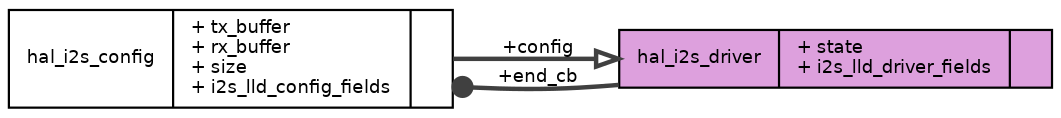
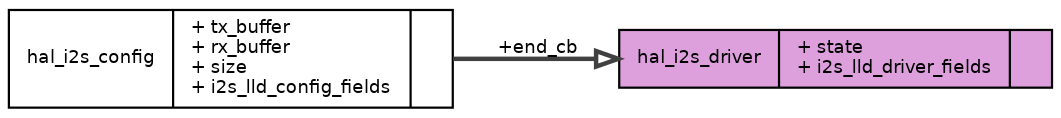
(536, 49) -> (536, 49)
(546, 89) -> none
